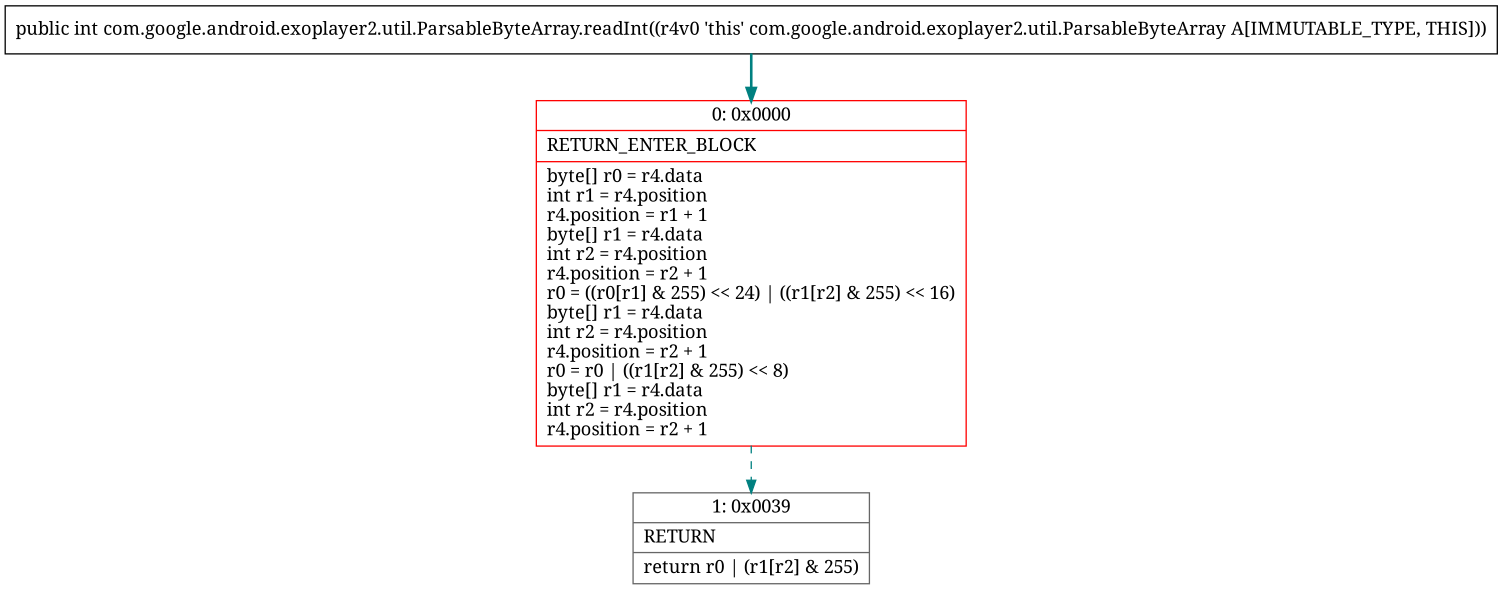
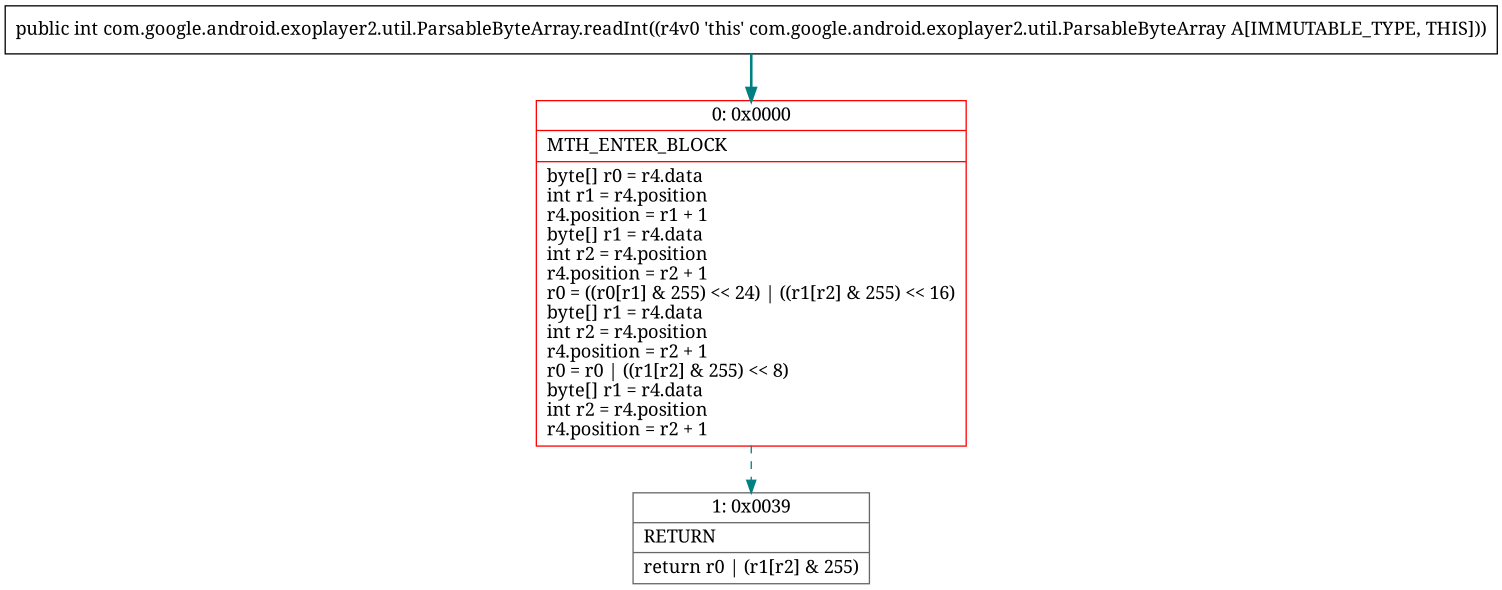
(652, 145) -> (637, 145)
